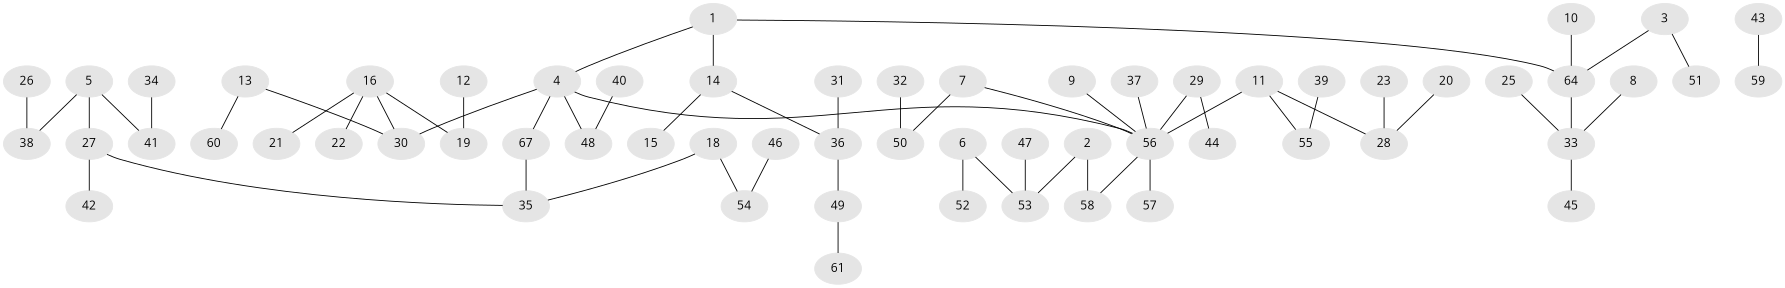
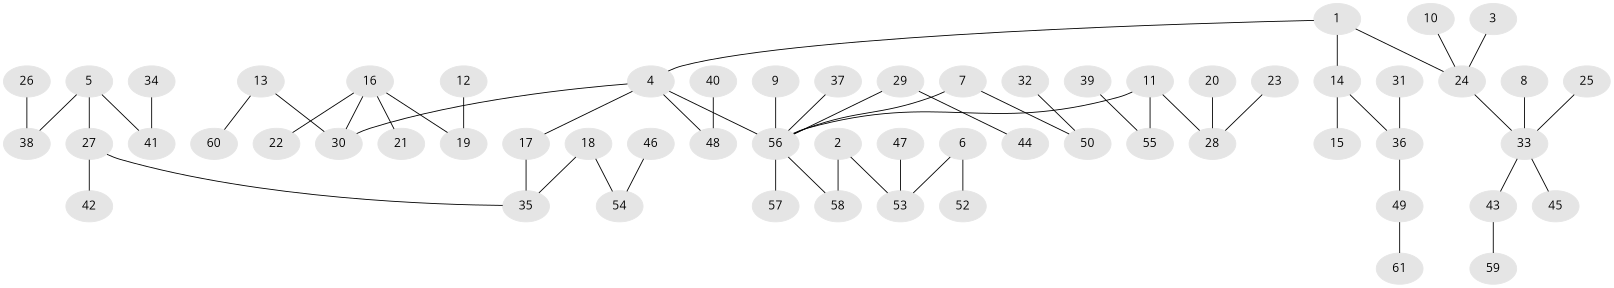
(1571, 81) -> (1462, 81)
(1696, 81) -> none
(526, 144) -> (526, 144)
none -> (1509, 175)
